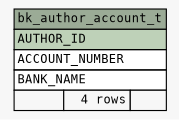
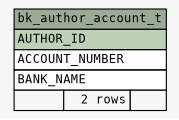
(104, 100) -> (104, 100)
